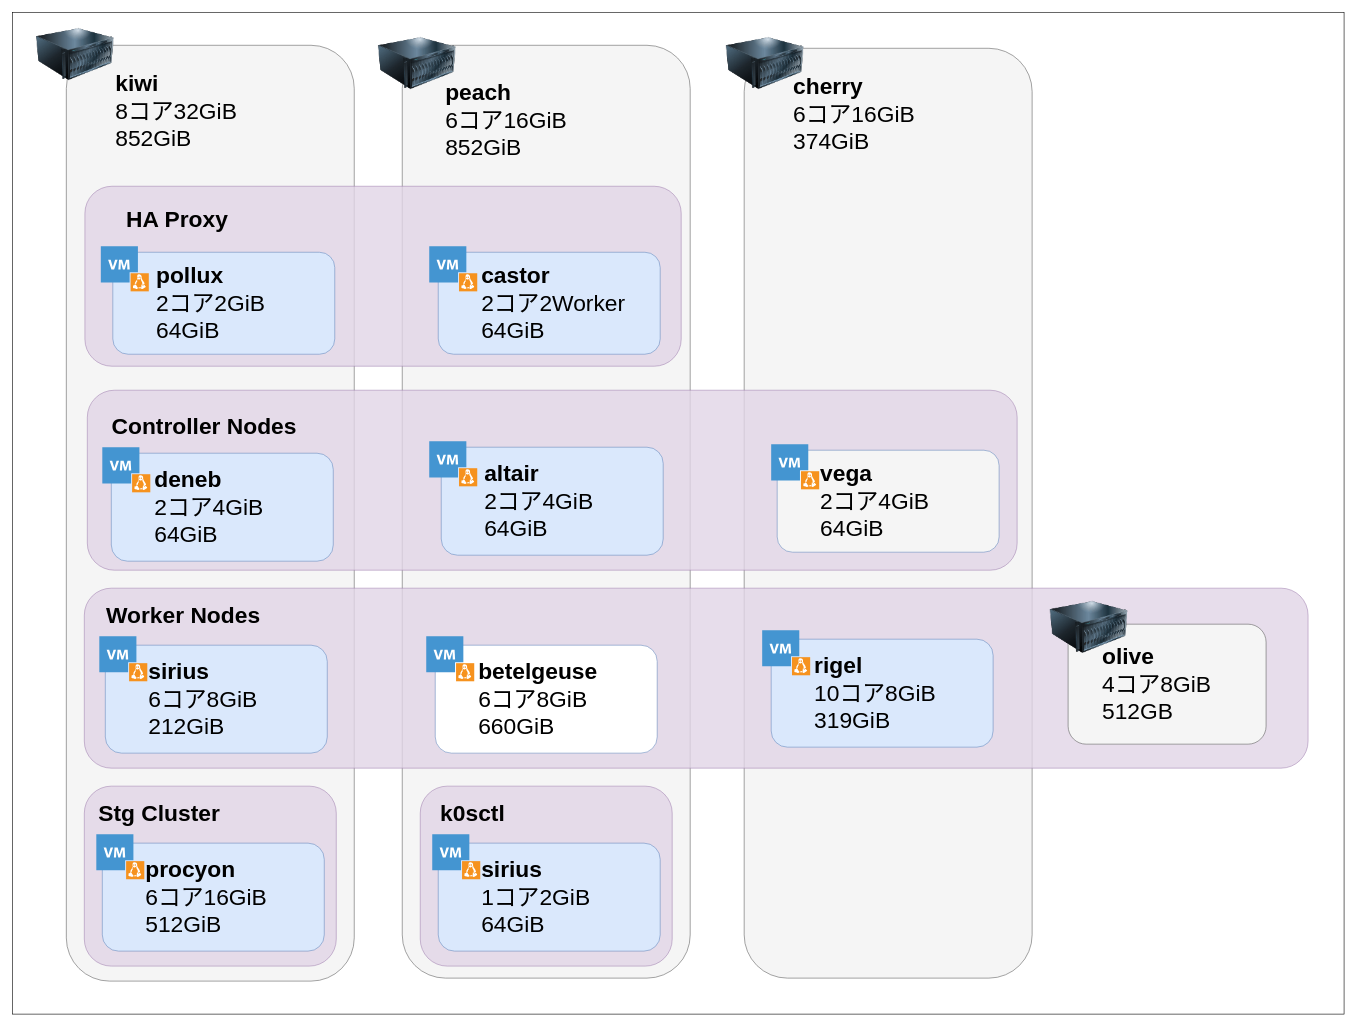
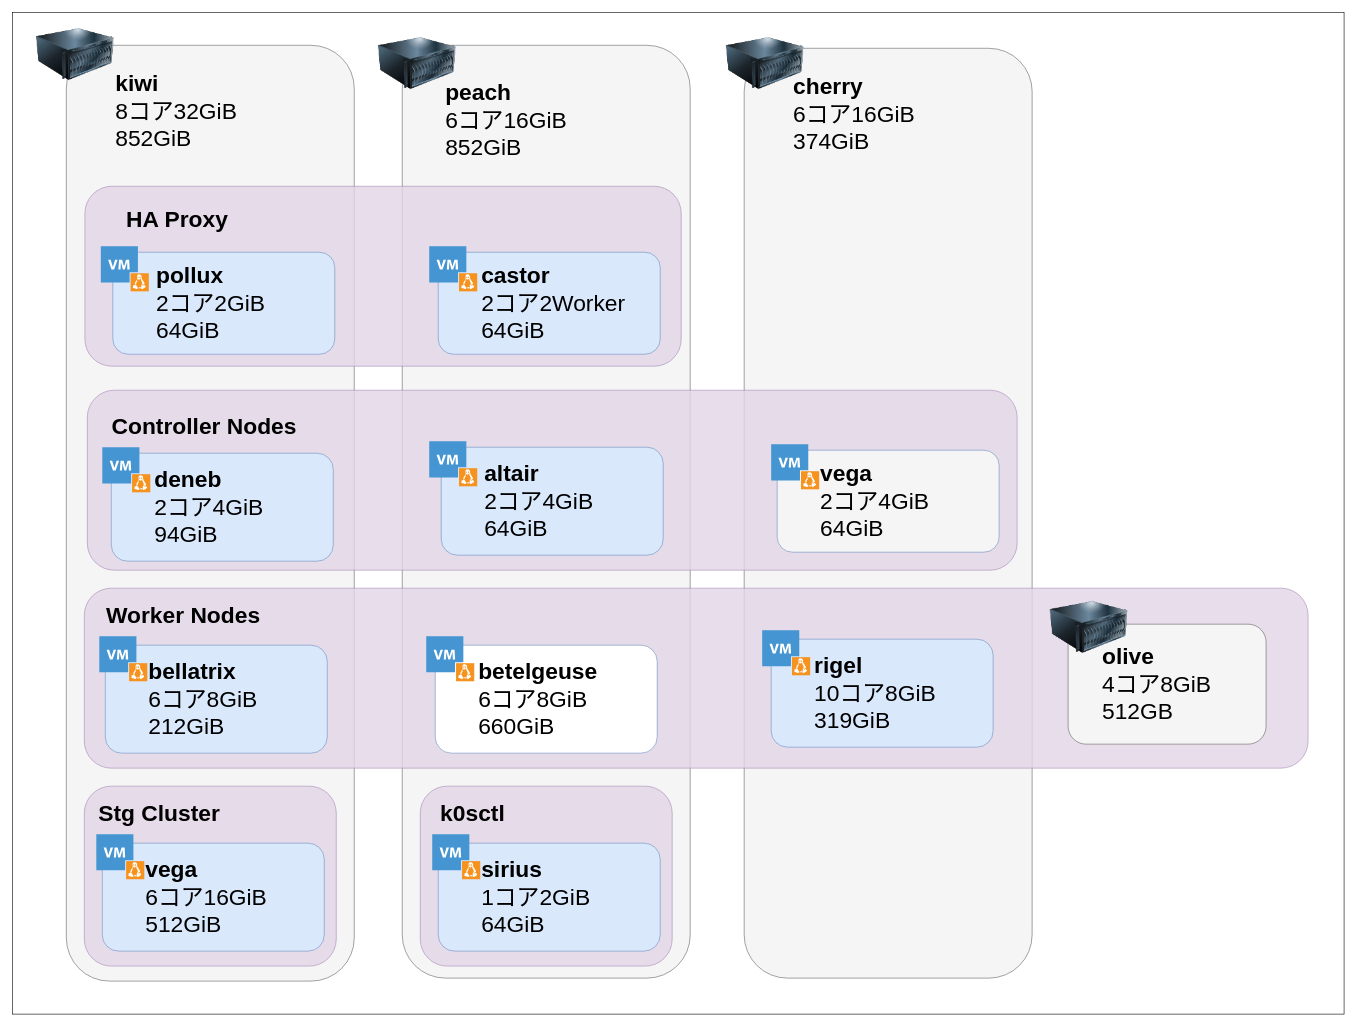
(171, 507) -> (171, 507)
(165, 699) -> (165, 699)
(164, 897) -> (164, 897)
